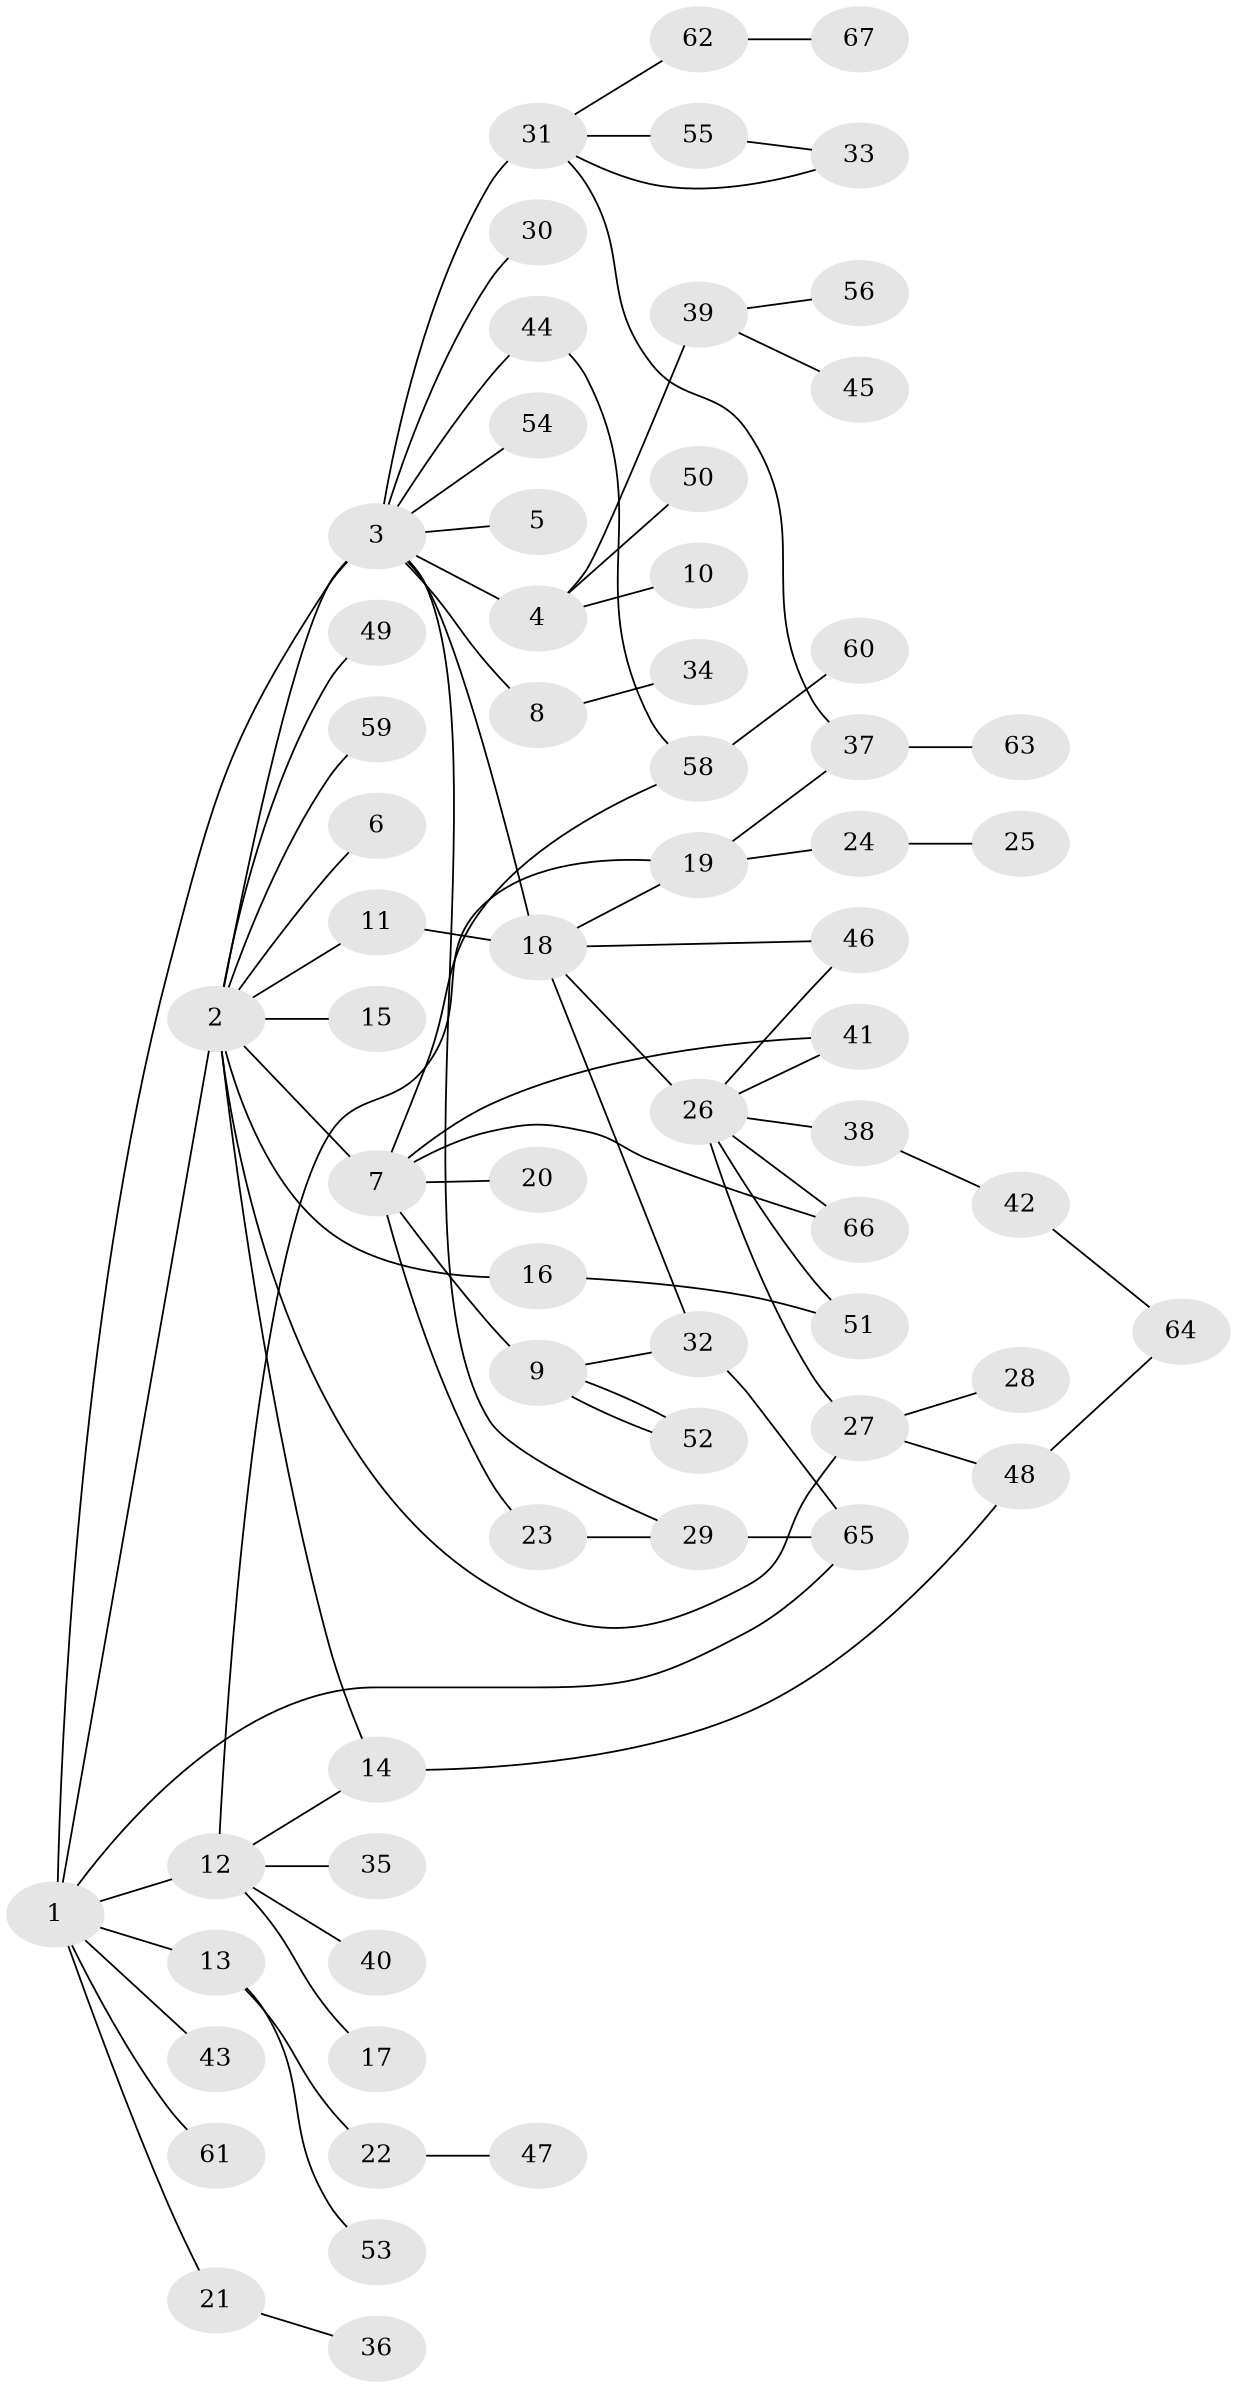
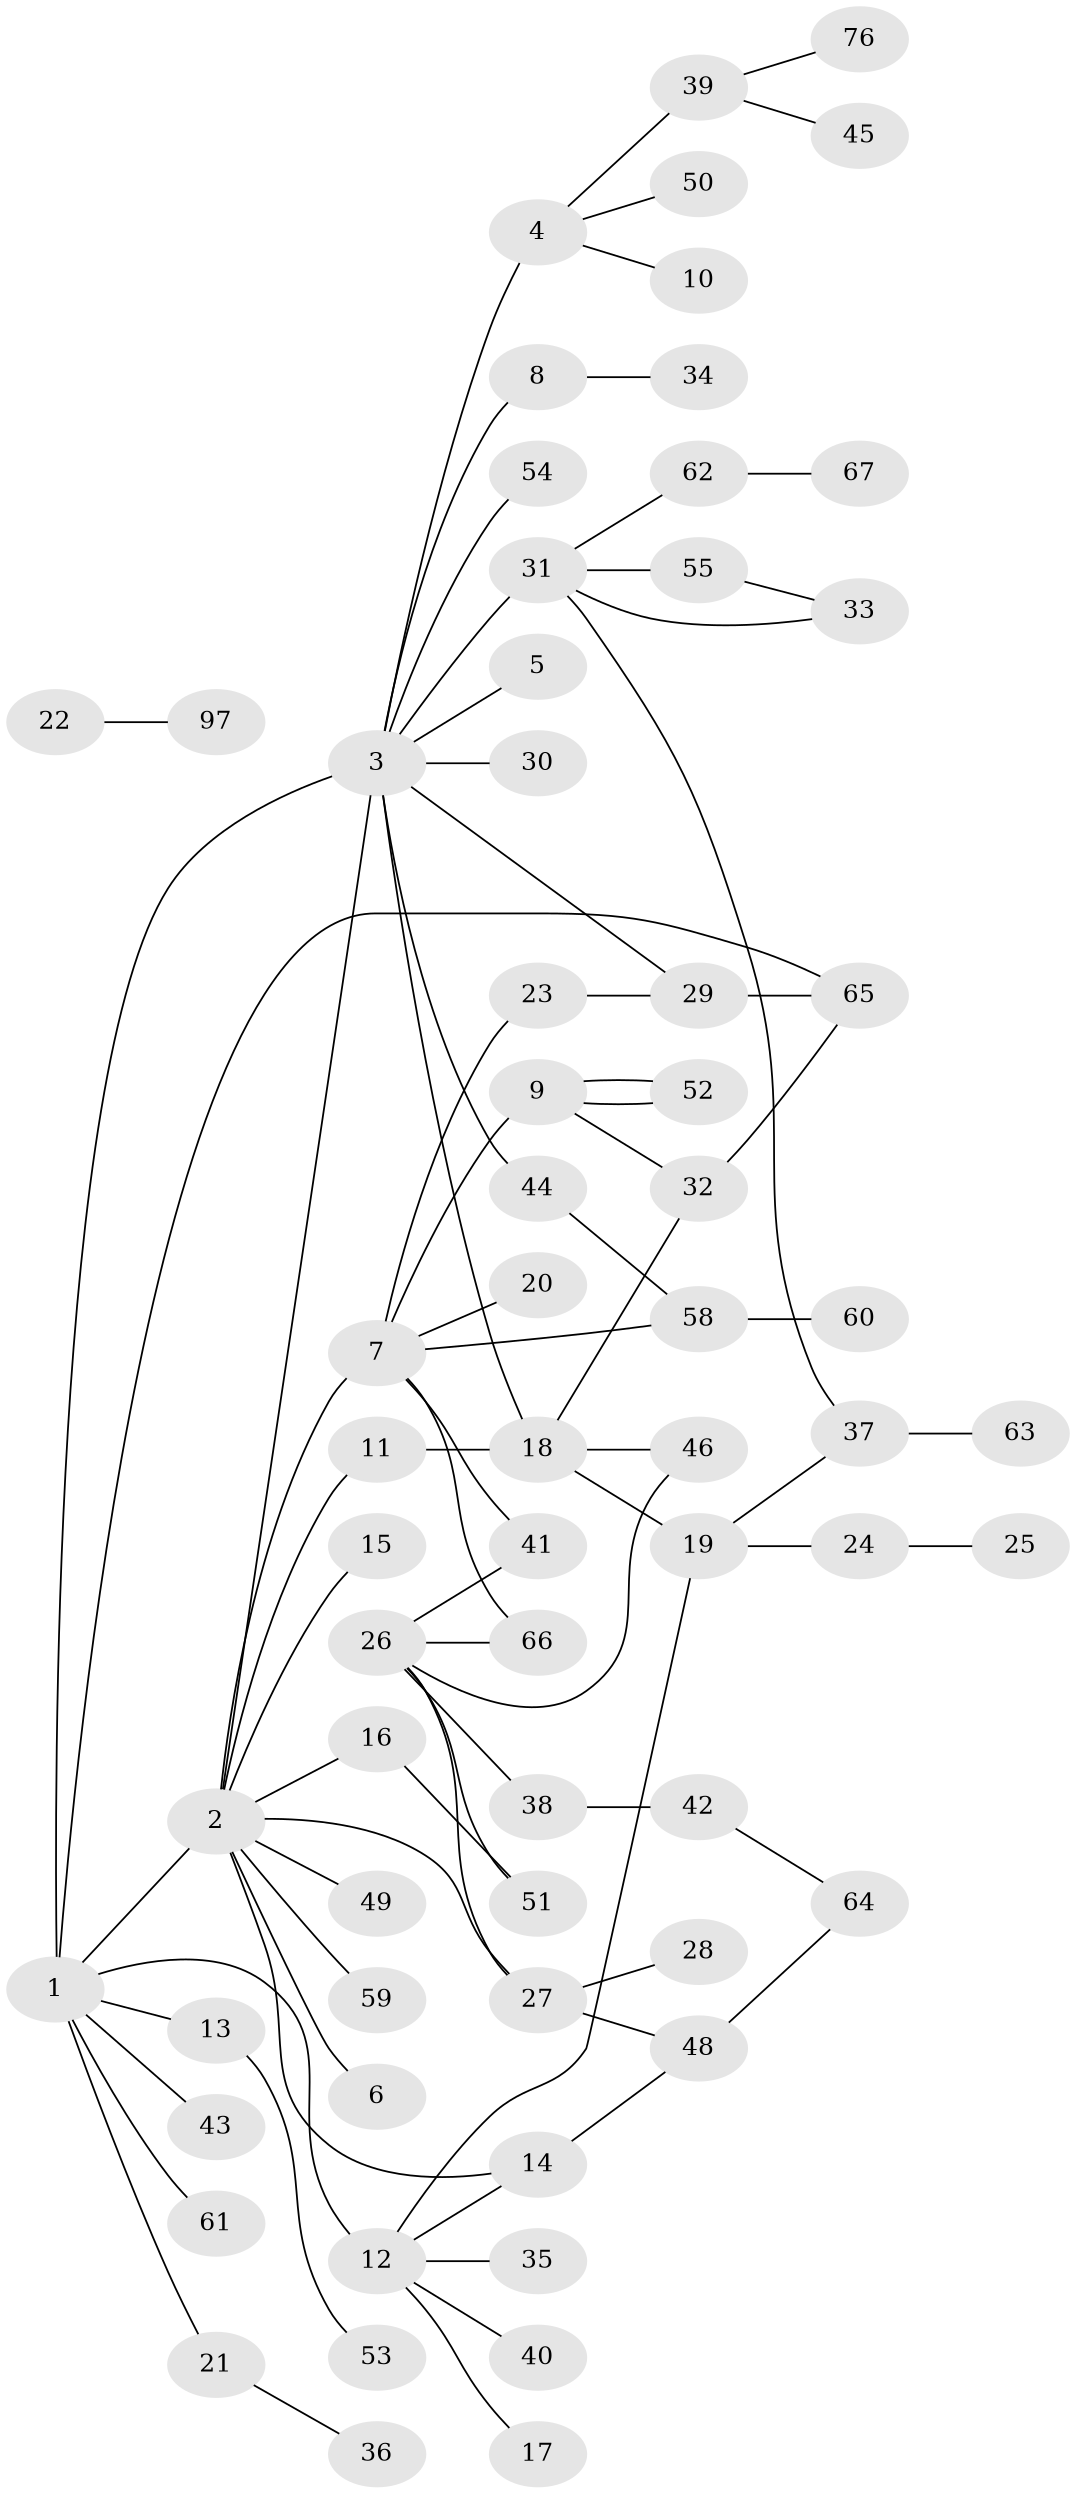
(860, 293) -> (860, 39)
(619, 1030) -> none
(299, 2063) -> none
(538, 2156) -> (216, 722)
